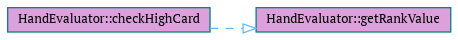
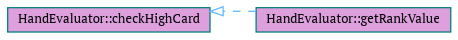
(227, 28) -> (240, 11)
